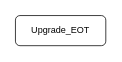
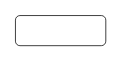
(60, 30) -> none
